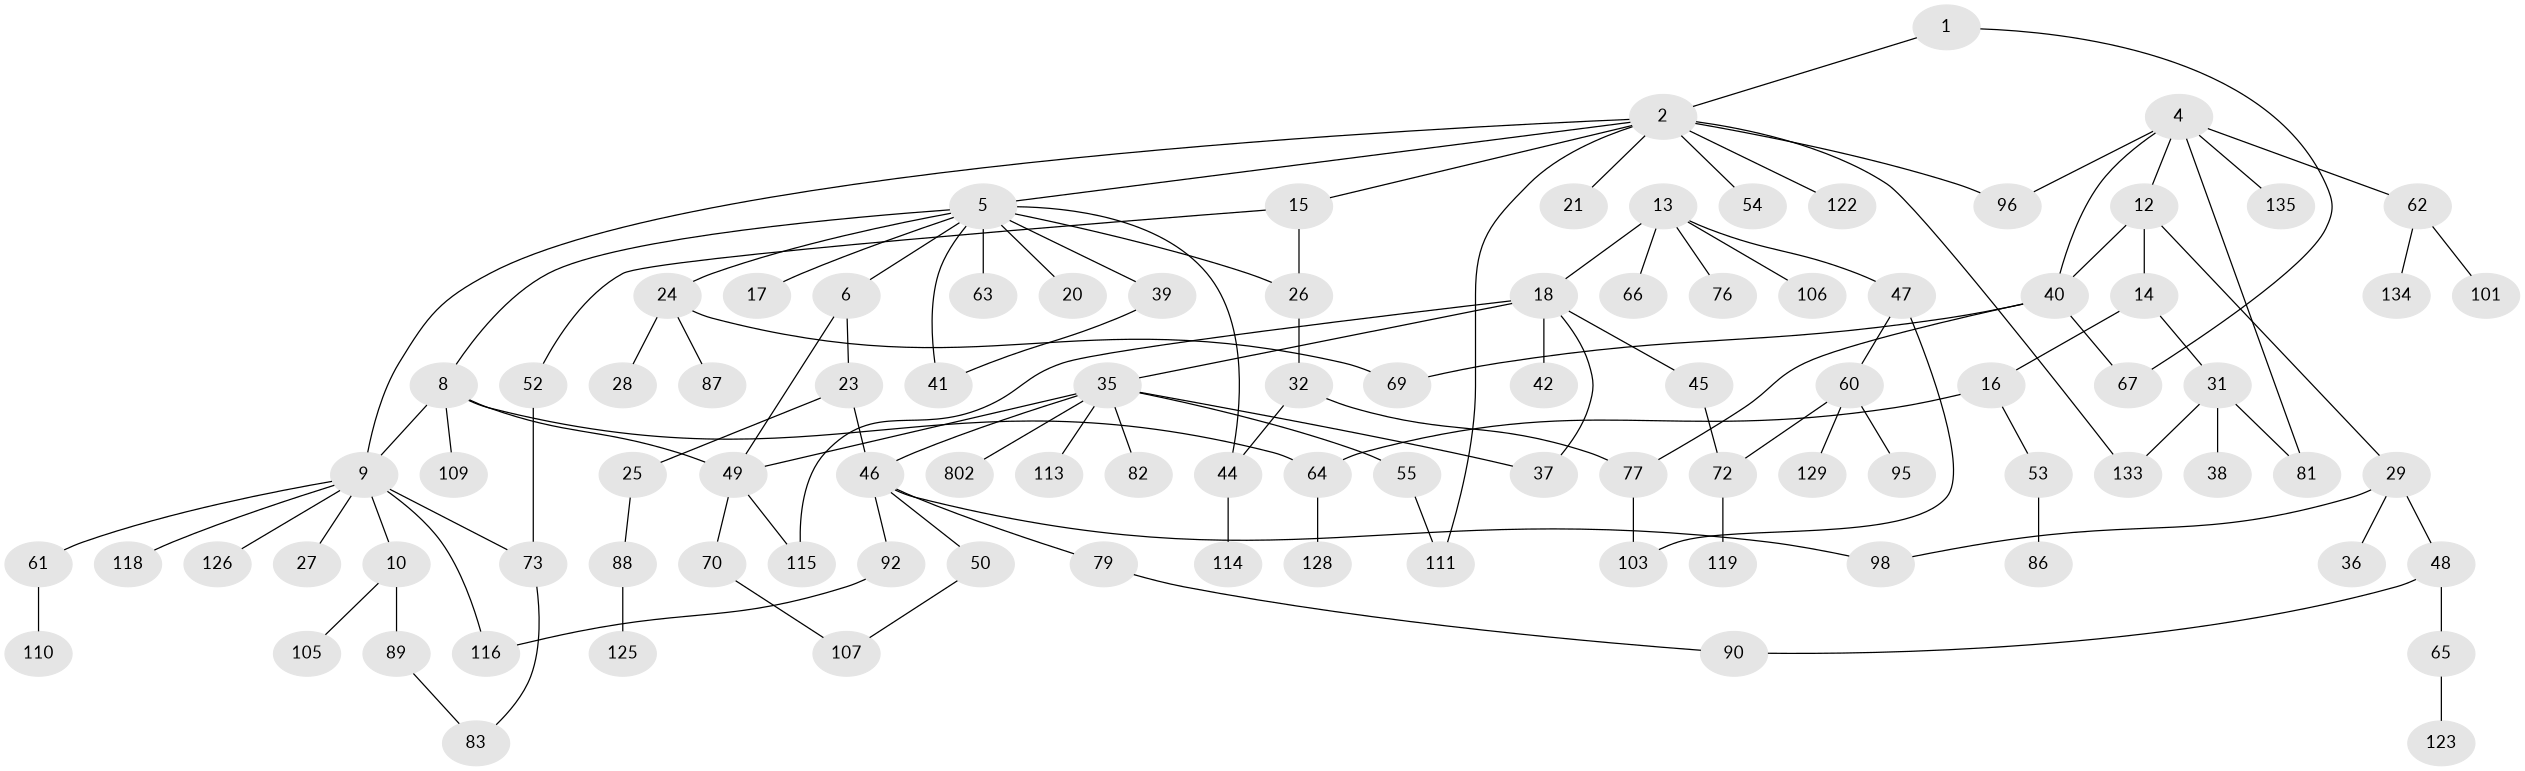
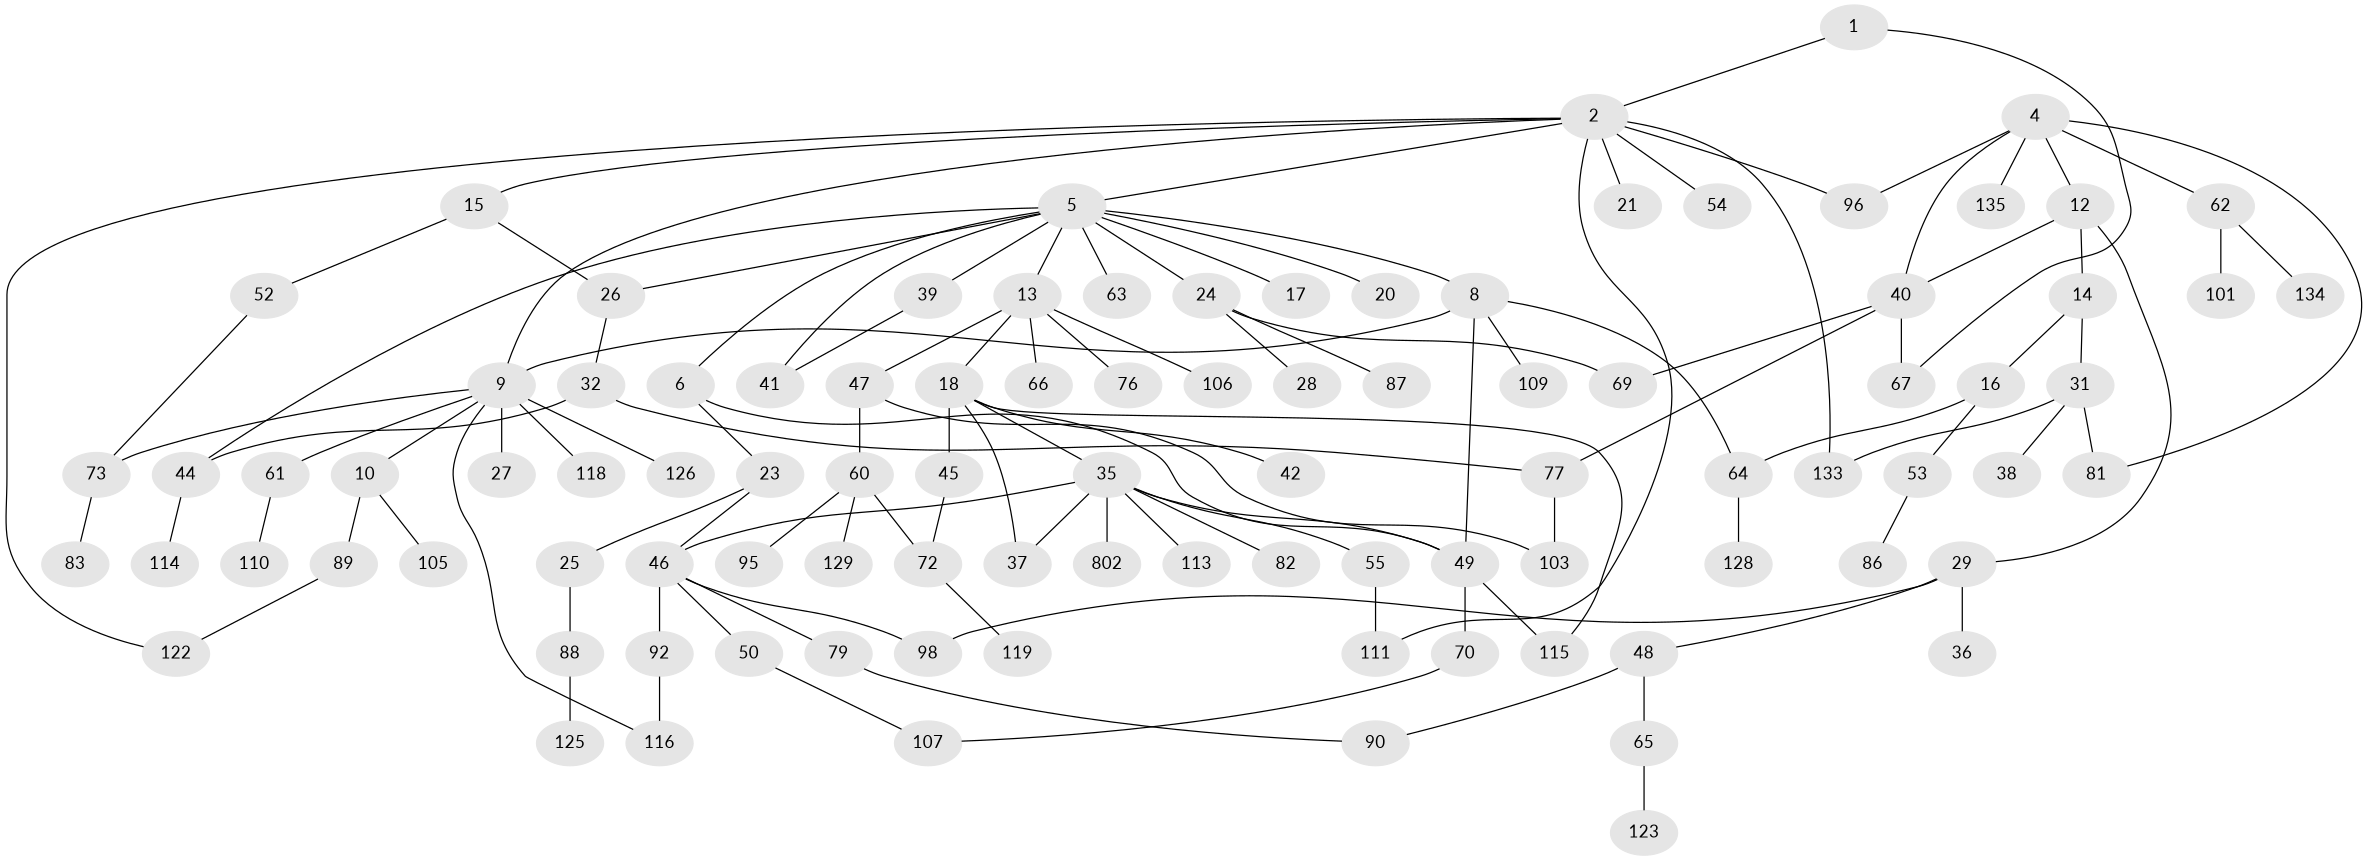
none -> (1050, 251)
(436, 699) -> (260, 609)
